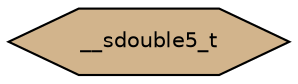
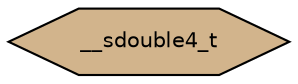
(149, 42) -> (149, 42)
